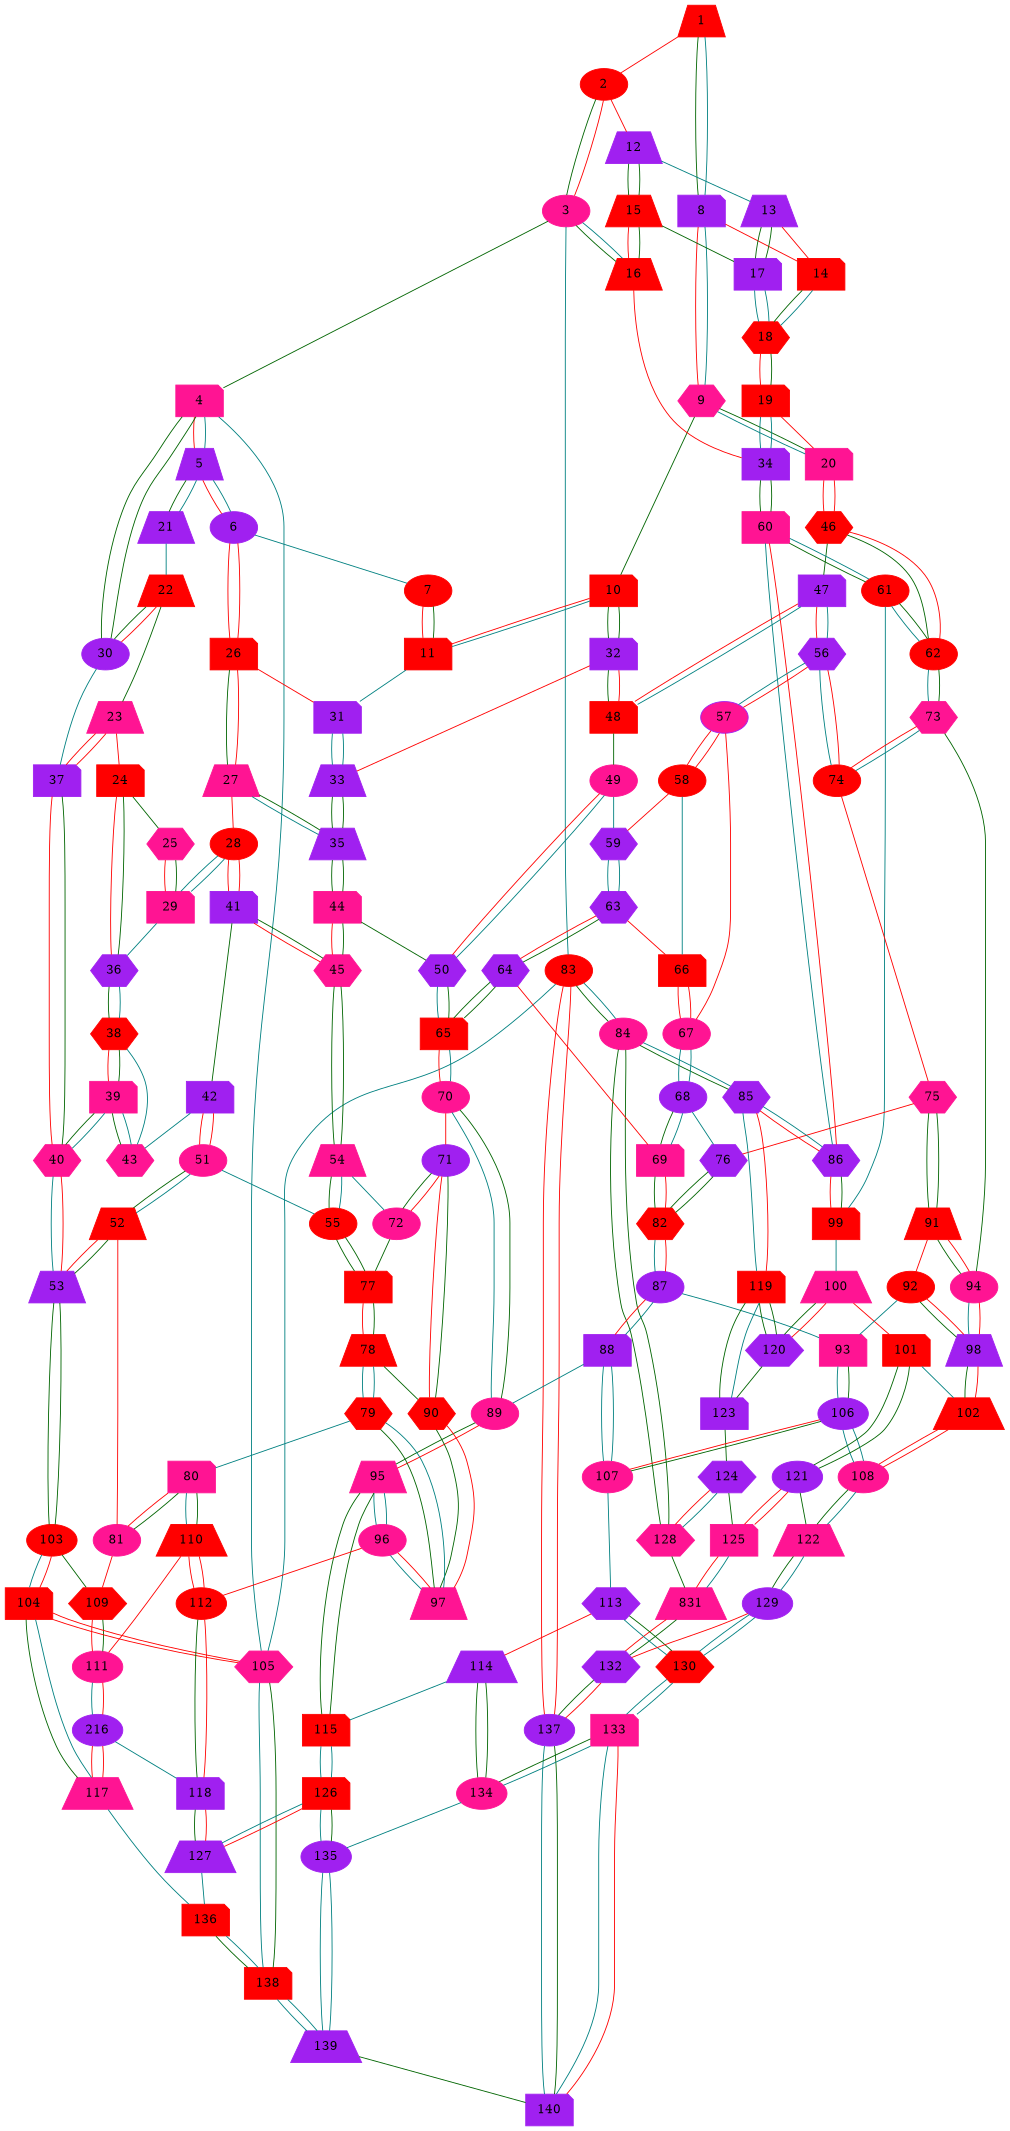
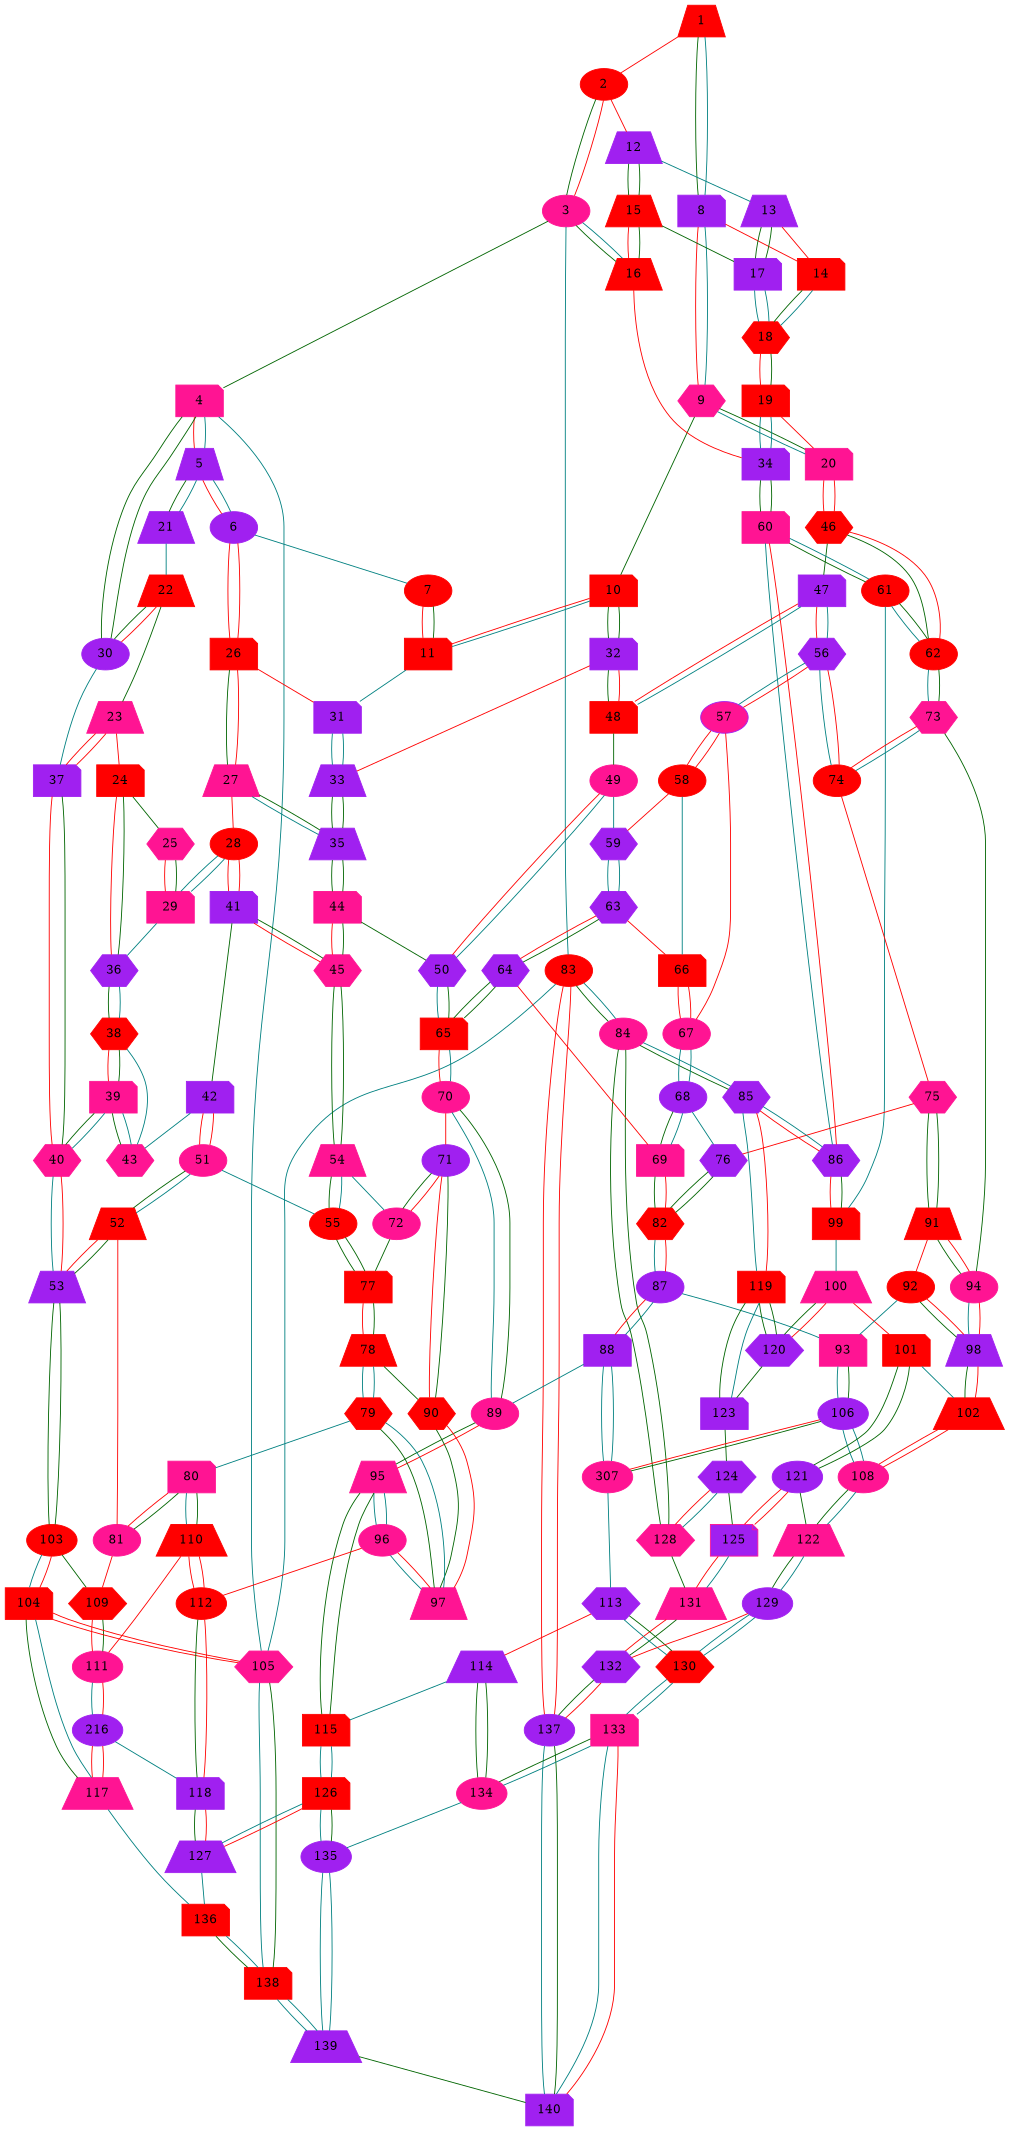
(608, 1477) -> (608, 1477)
(734, 1540) -> (734, 1540)
(691, 1604) -> (691, 1604)
